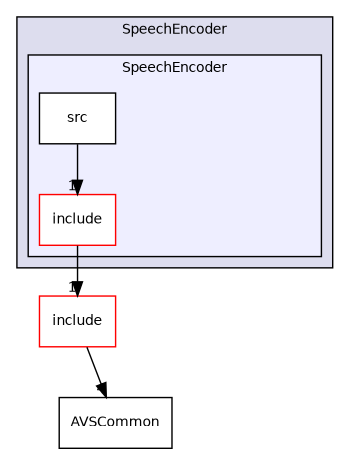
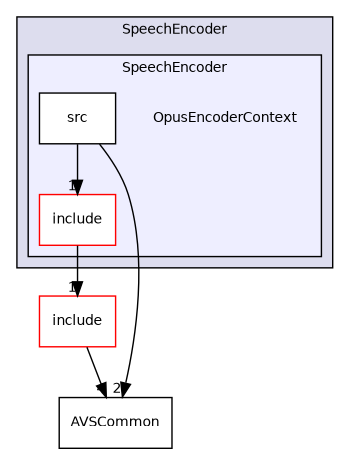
none -> (226, 118)
none -> (138, 247)
